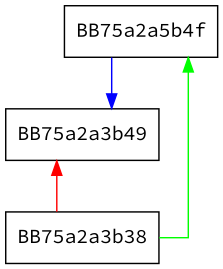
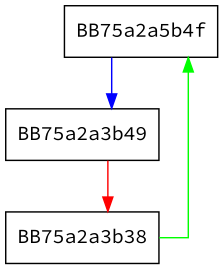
(57, 193) -> (108, 179)
